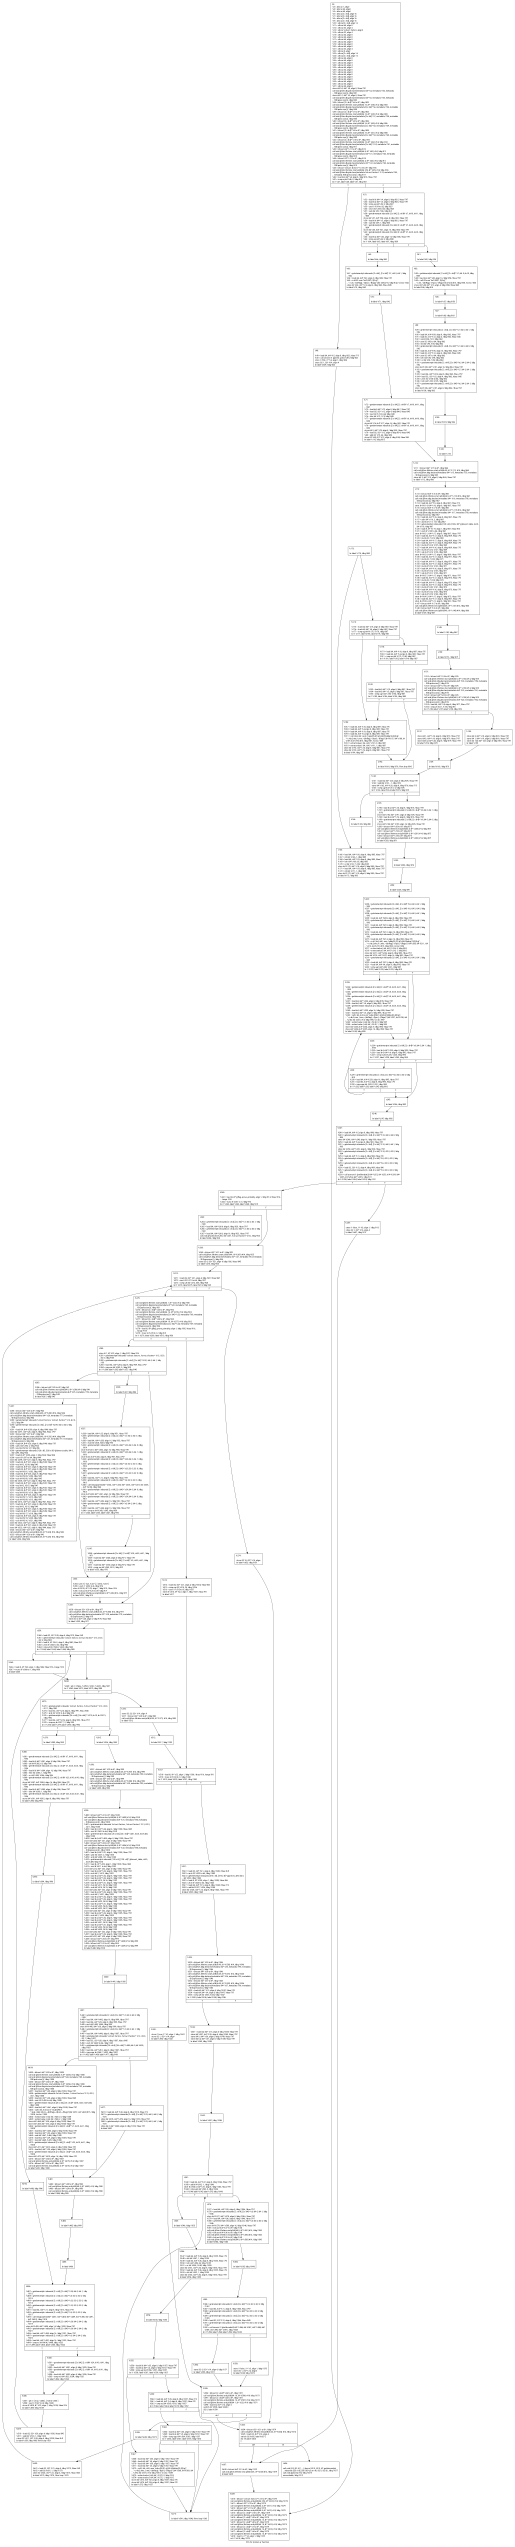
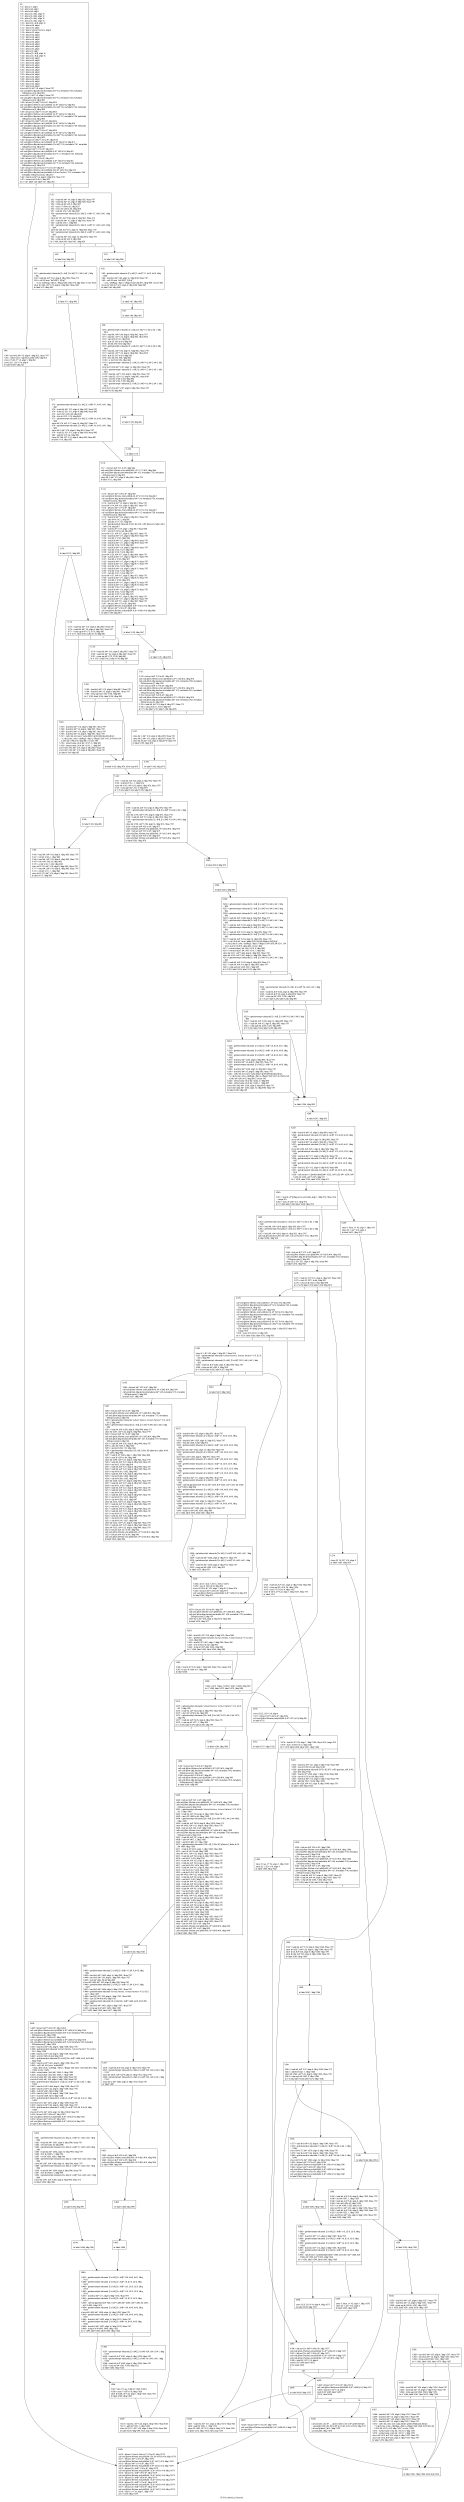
(489, 737) -> none
(392, 1035) -> (294, 1094)
(54, 1740) -> none
(172, 1756) -> (293, 1729)
